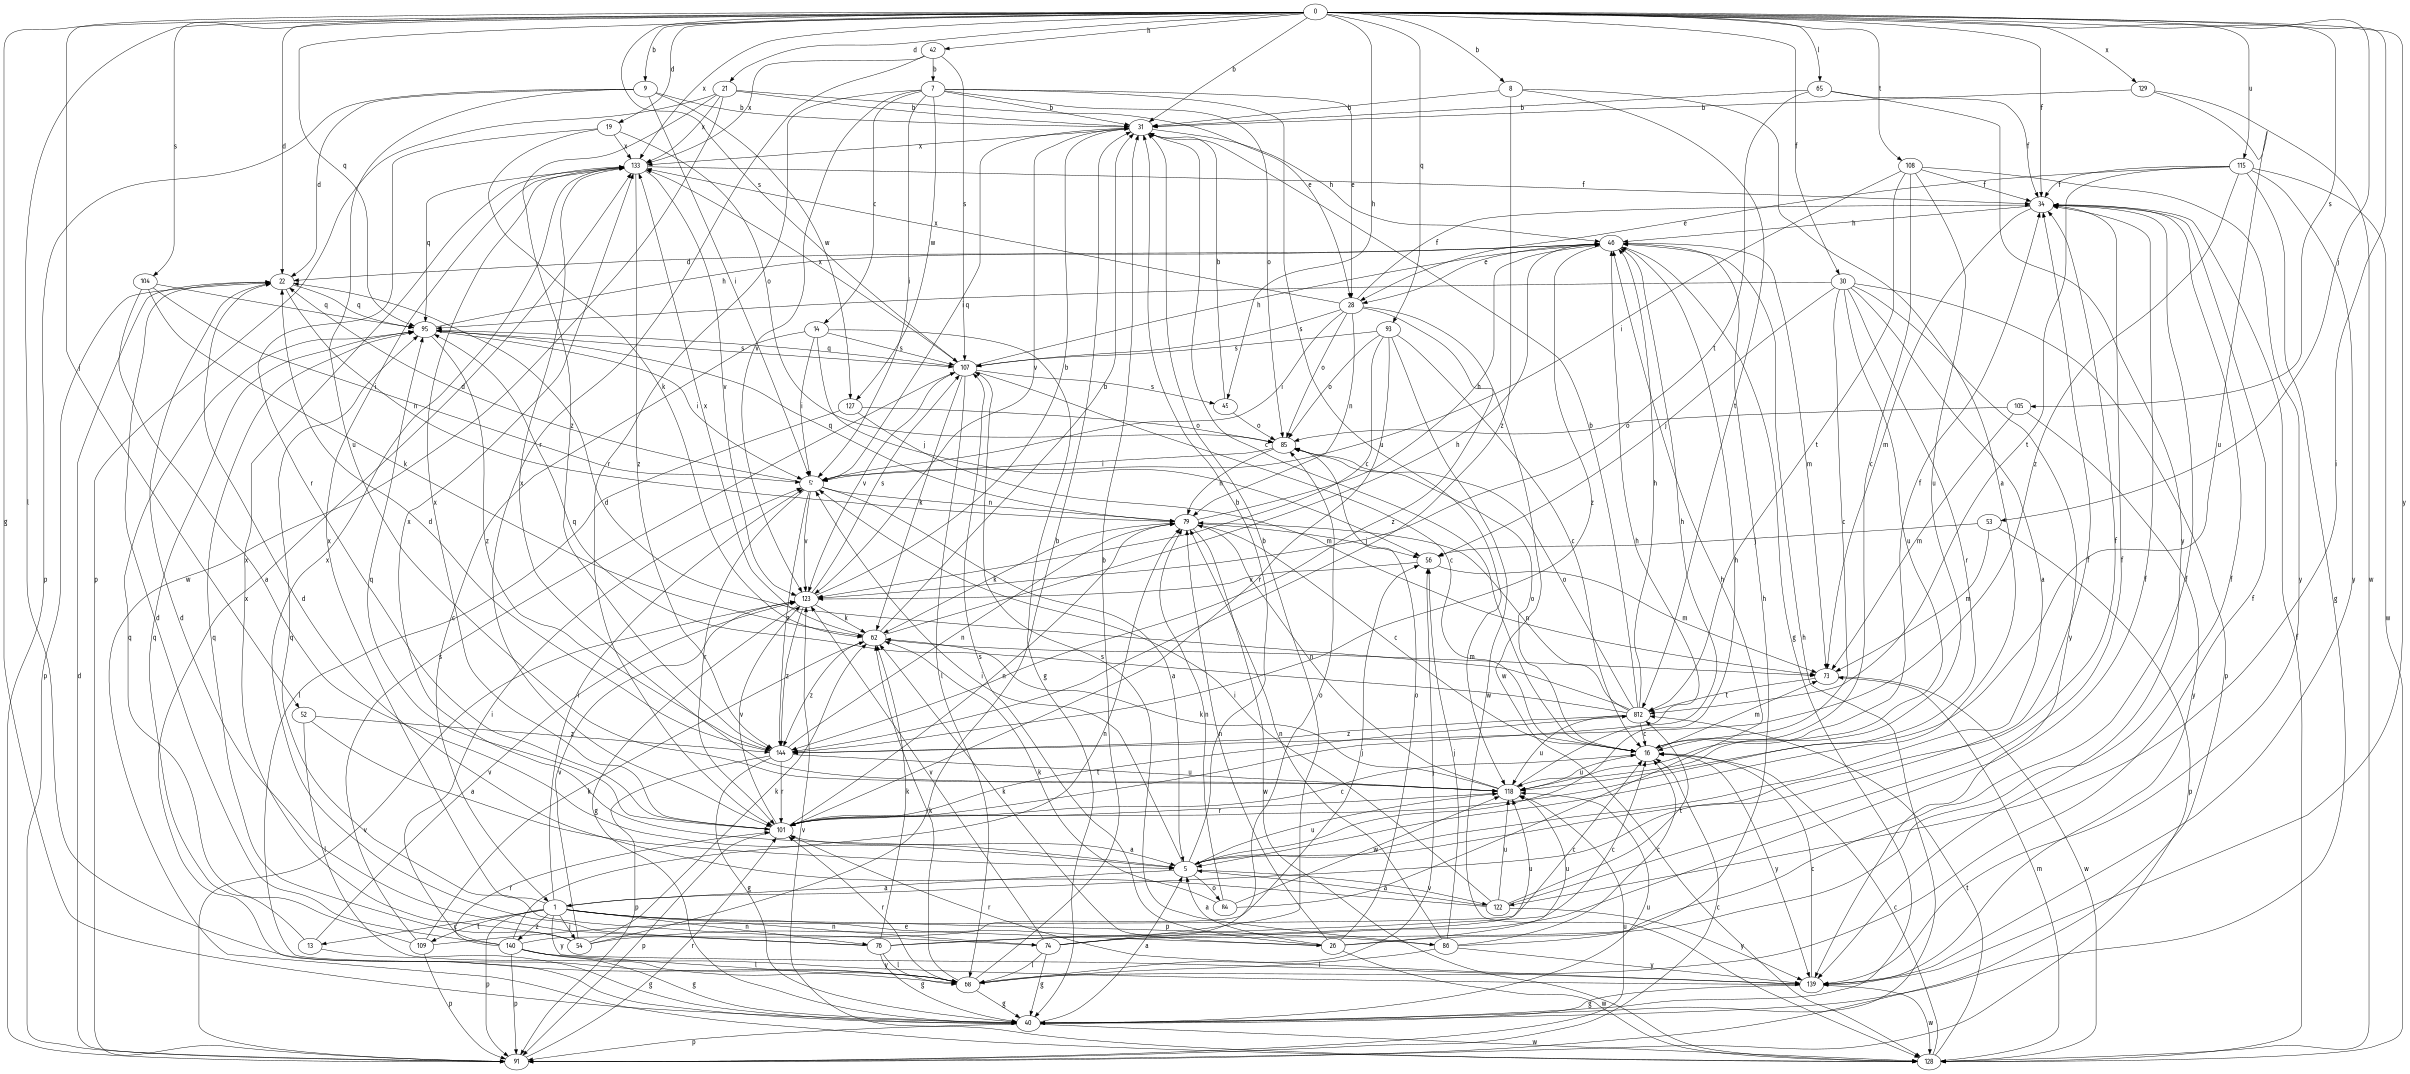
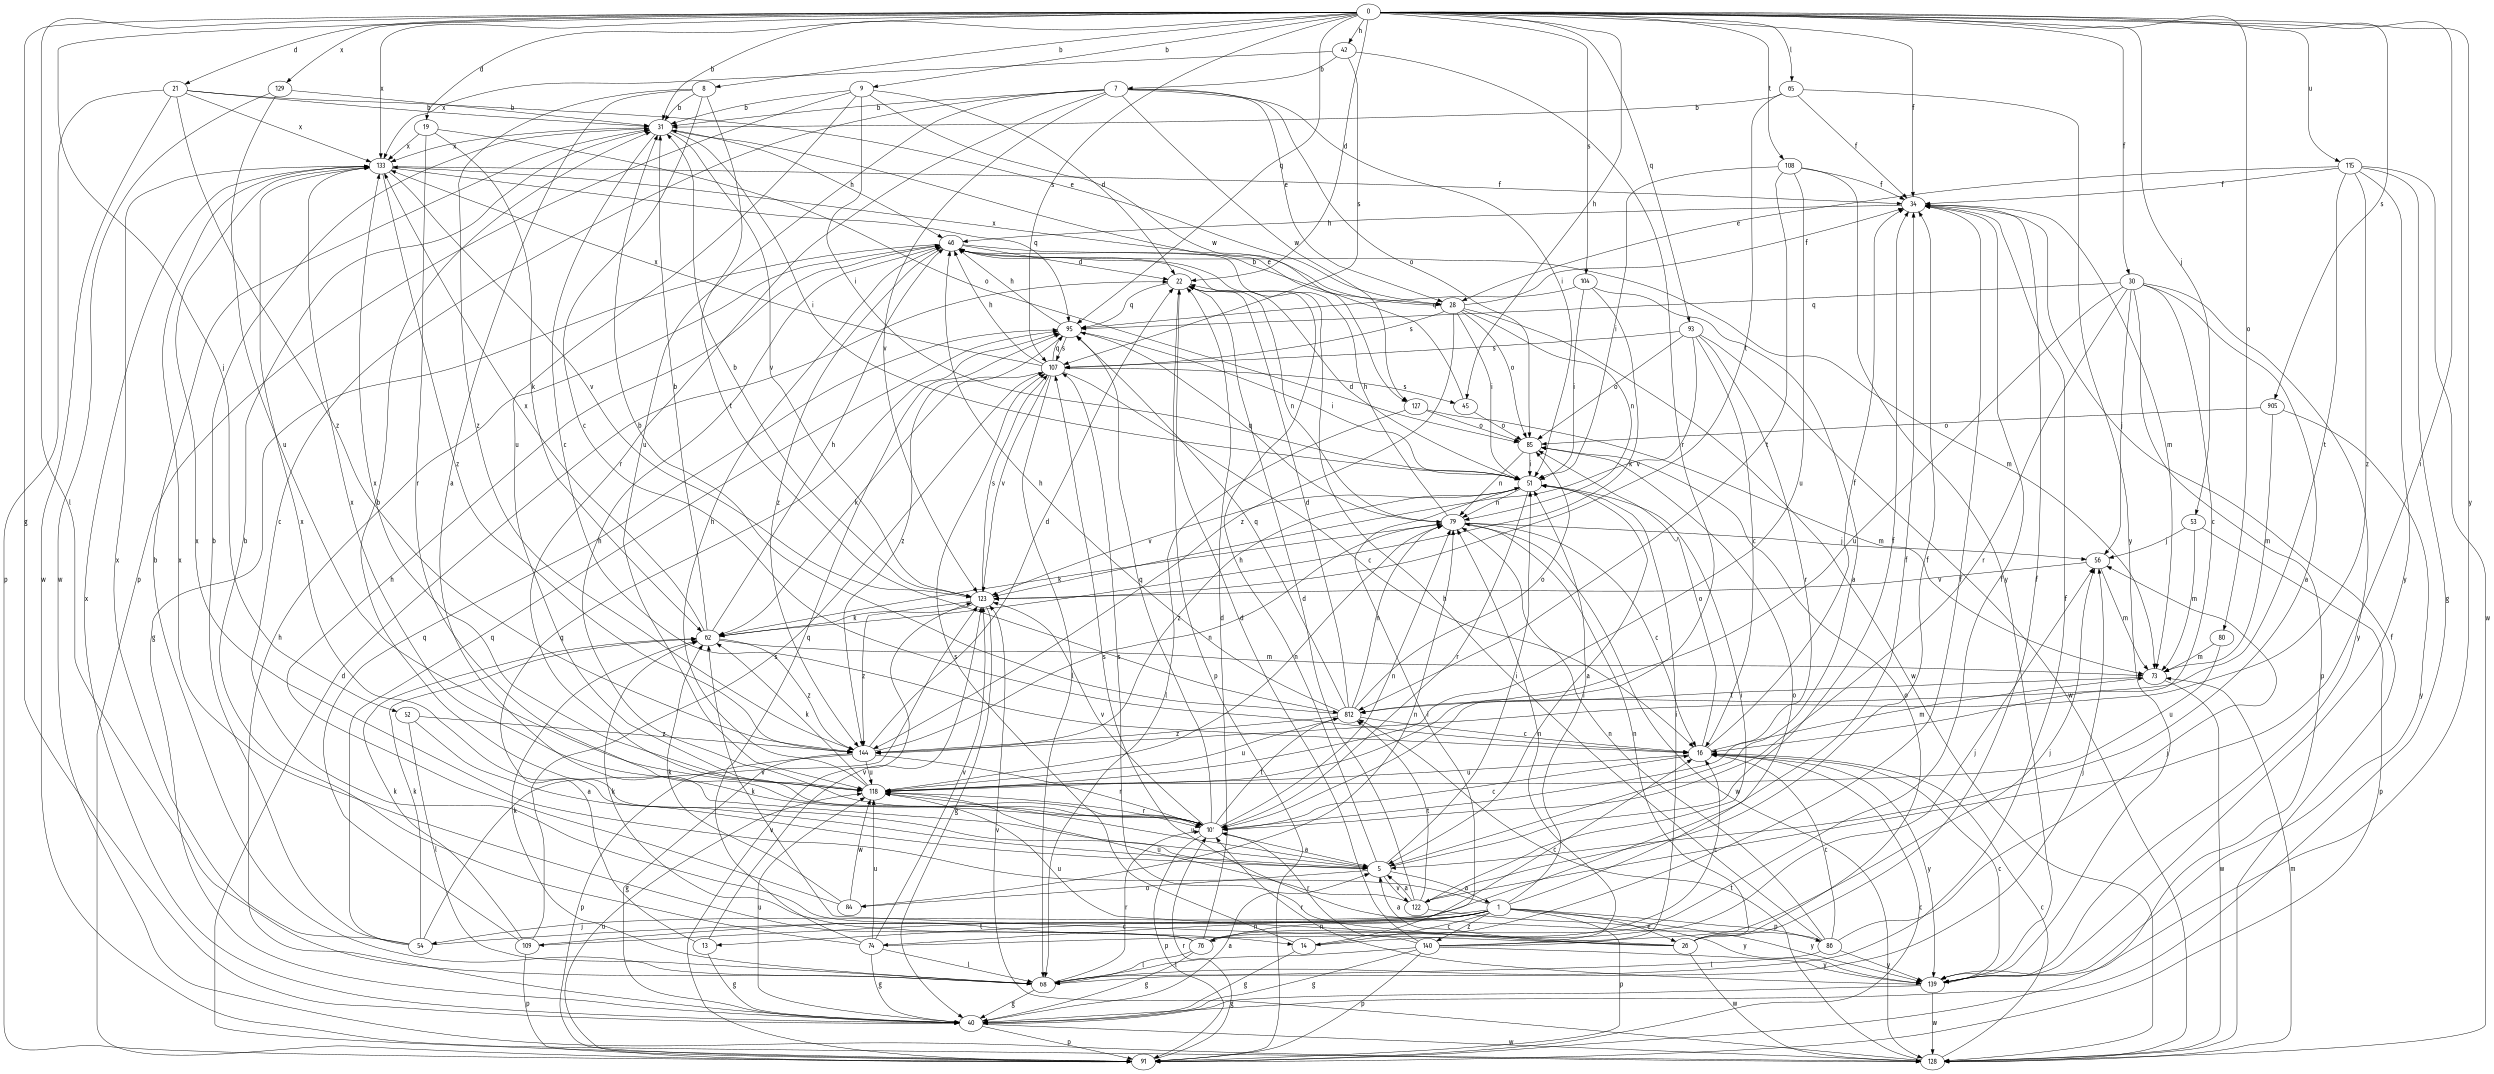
(2019, 407) -> (2272, 407)
(1367, 465) -> (1638, 465)
(1864, 535) -> (873, 640)
(479, 542) -> (1439, 926)
none -> (2222, 638)
